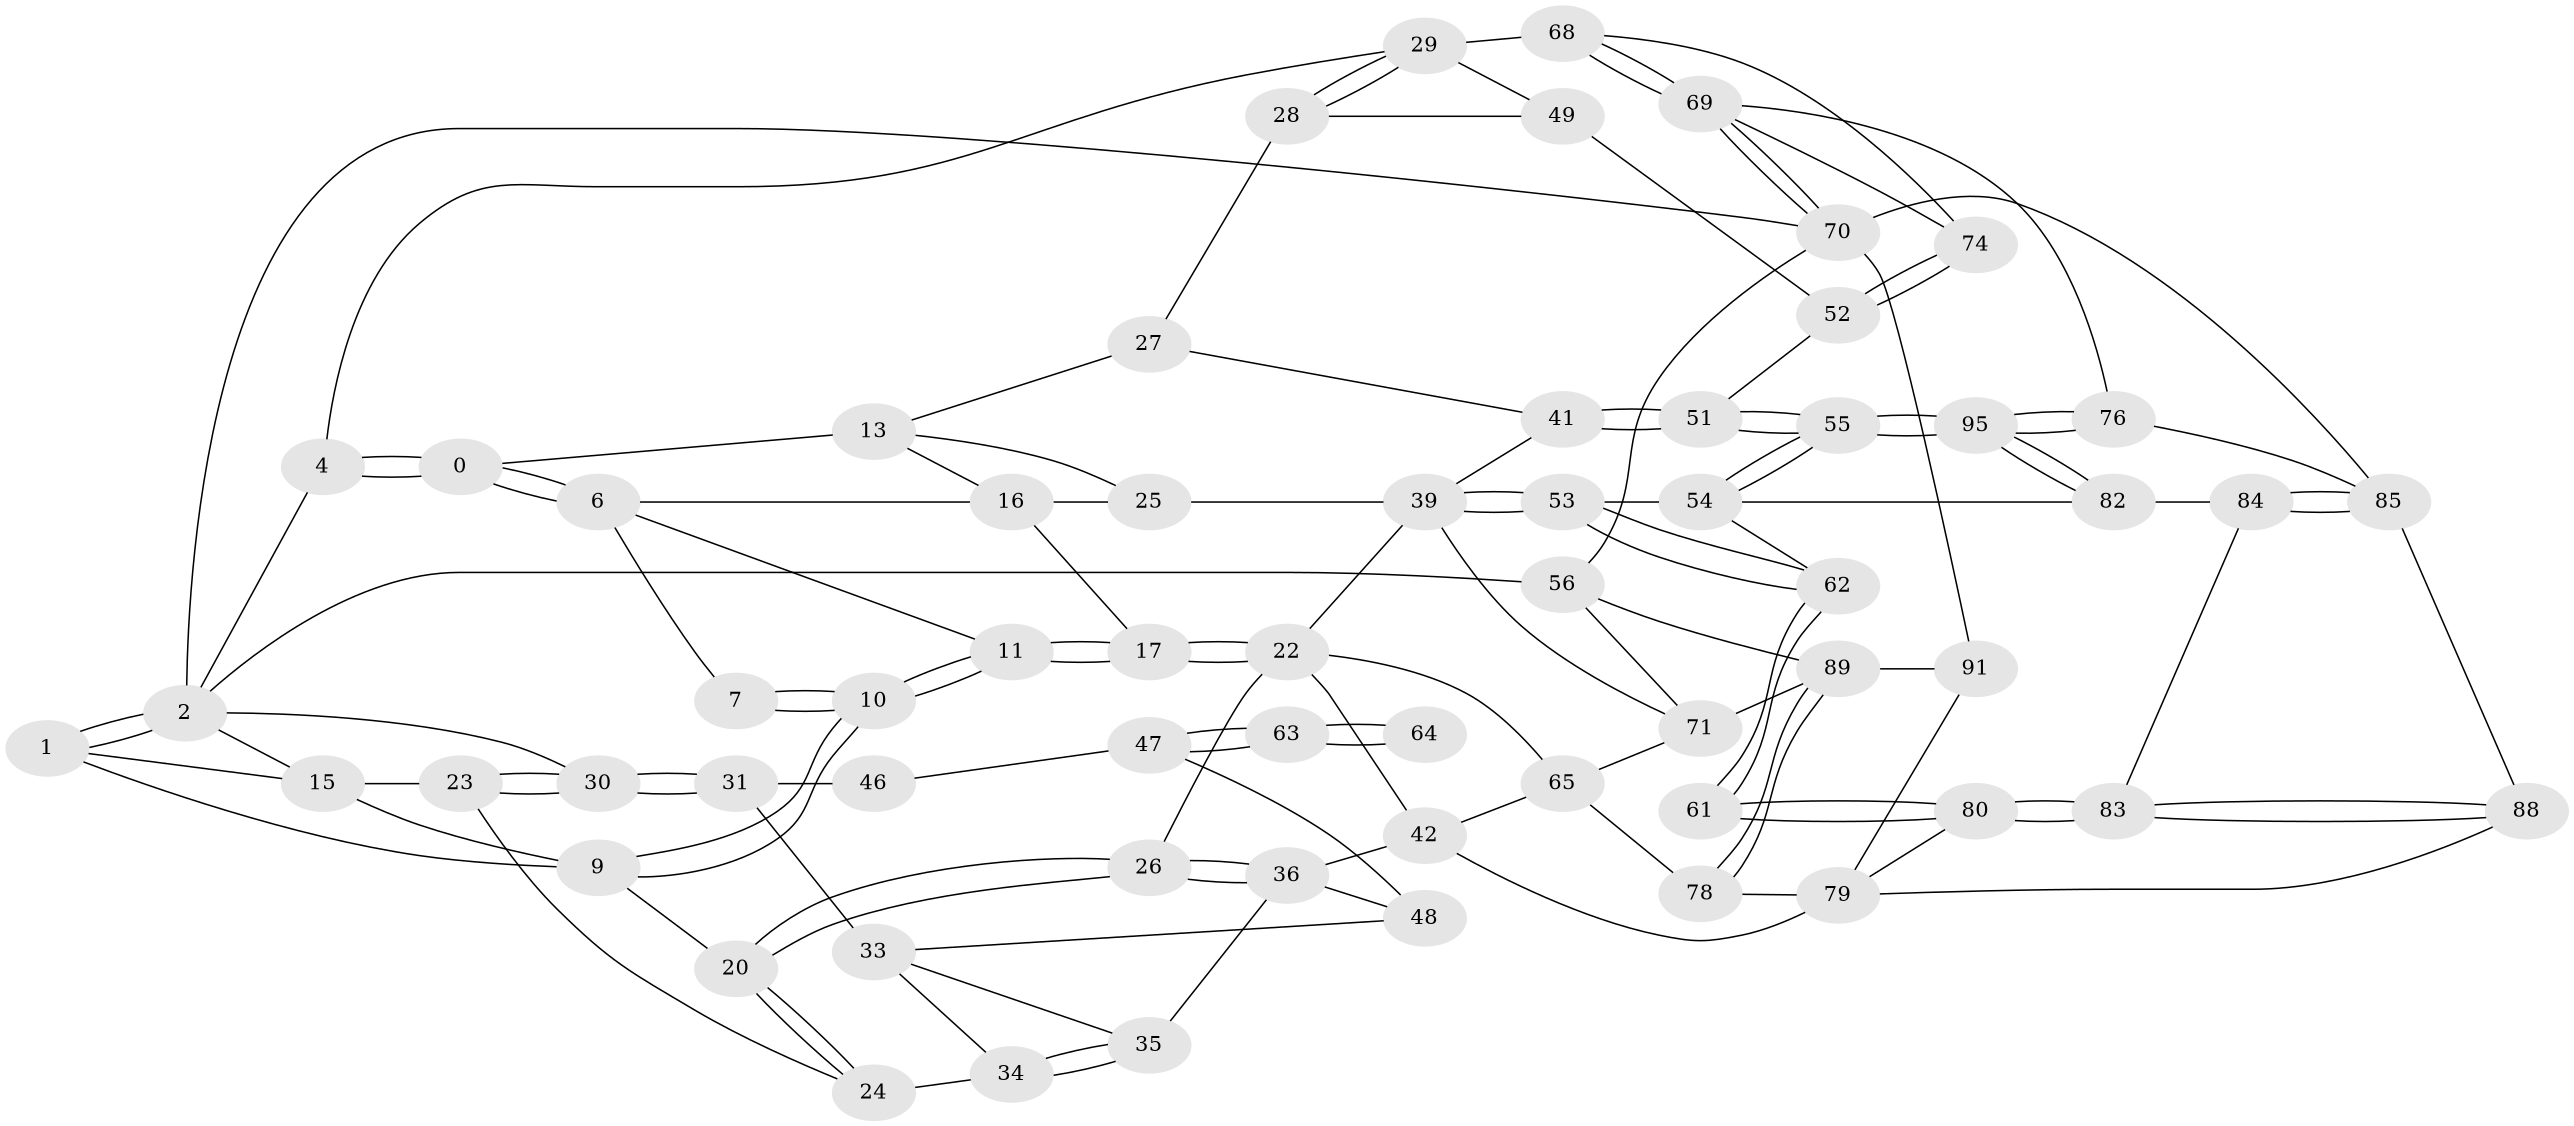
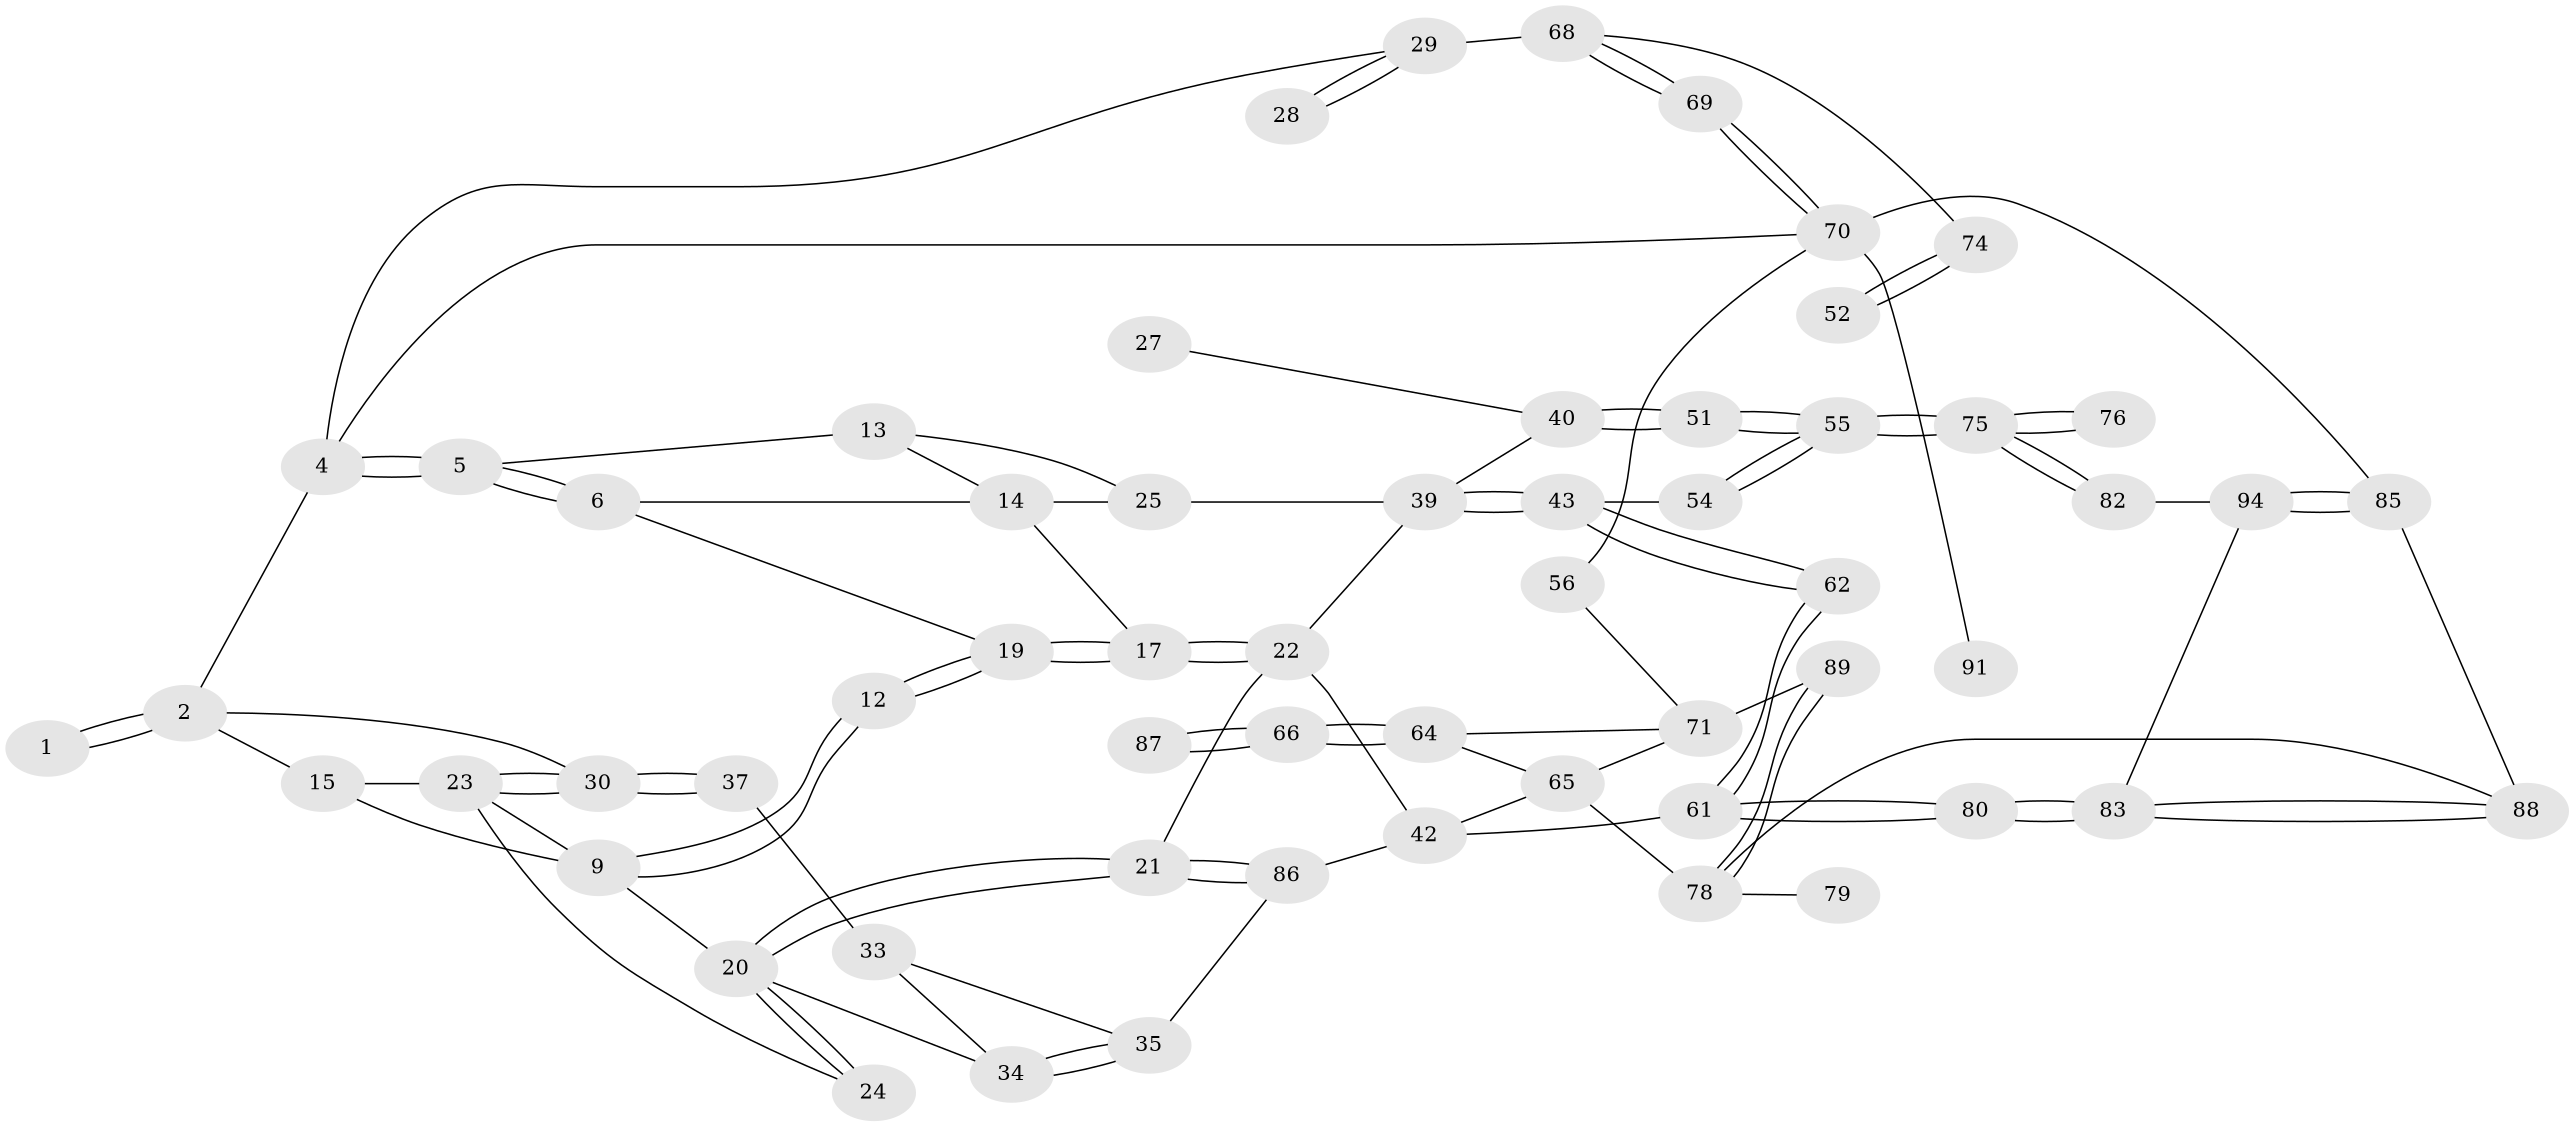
(1563, 116) -> none
(792, 130) -> (1028, 245)
(1841, 171) -> none
(1983, 177) -> none
(1218, 230) -> none
(1769, 367) -> none
(1012, 388) -> none
(1563, 419) -> (1563, 419)
(1976, 425) -> (1976, 425)
(2257, 450) -> none
(461, 467) -> (461, 467)
(1012, 502) -> (1012, 502)
(1563, 502) -> (1563, 502)
(1907, 502) -> none
(2251, 502) -> (2251, 502)
(1770, 544) -> none
(850, 572) -> none
(1697, 633) -> none
(1538, 639) -> (1563, 732)
(1012, 652) -> (1012, 652)
(1907, 669) -> none
(1447, 684) -> (1494, 759)
(736, 701) -> none
(874, 701) -> (874, 701)
(1287, 735) -> (1287, 735)
(1149, 745) -> (1149, 745)
(185, 766) -> none
(1907, 782) -> none
(736, 784) -> (736, 784)
(874, 784) -> none
(316, 835) -> (530, 826)
(1907, 853) -> none
(1149, 868) -> (1149, 868)
(1287, 875) -> (1287, 875)
(2191, 889) -> (2093, 739)
(1425, 918) -> none
(1626, 927) -> (1564, 829)
(943, 1084) -> (874, 1022)
